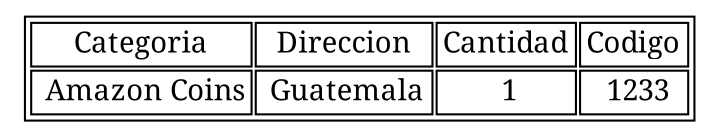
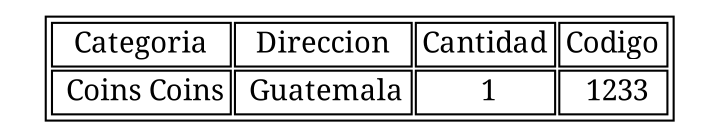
(141, 91) -> (141, 91)
